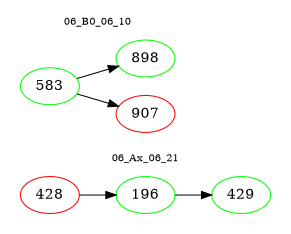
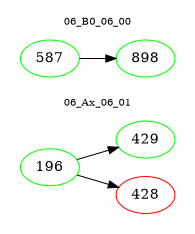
(98, 22) -> (98, 22)
(50, 86) -> (50, 59)
(146, 114) -> none
(146, 159) -> (98, 103)
(93, 195) -> (93, 180)
